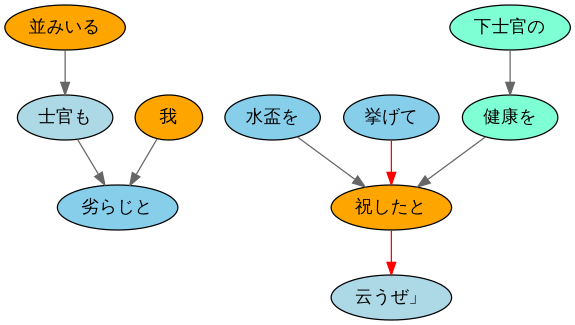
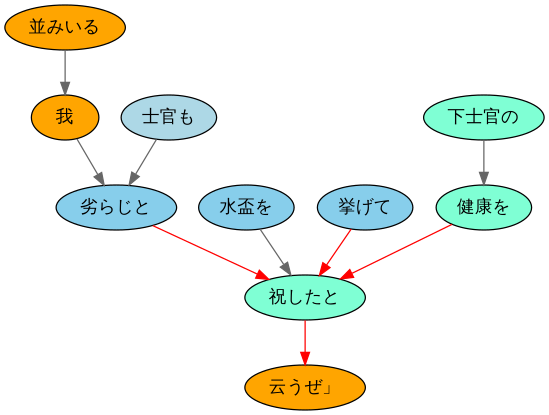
(65, 66) -> (65, 66)
(457, 158) -> (402, 249)
(391, 208) -> (305, 298)
none -> (205, 250)
(391, 298) -> (305, 388)
